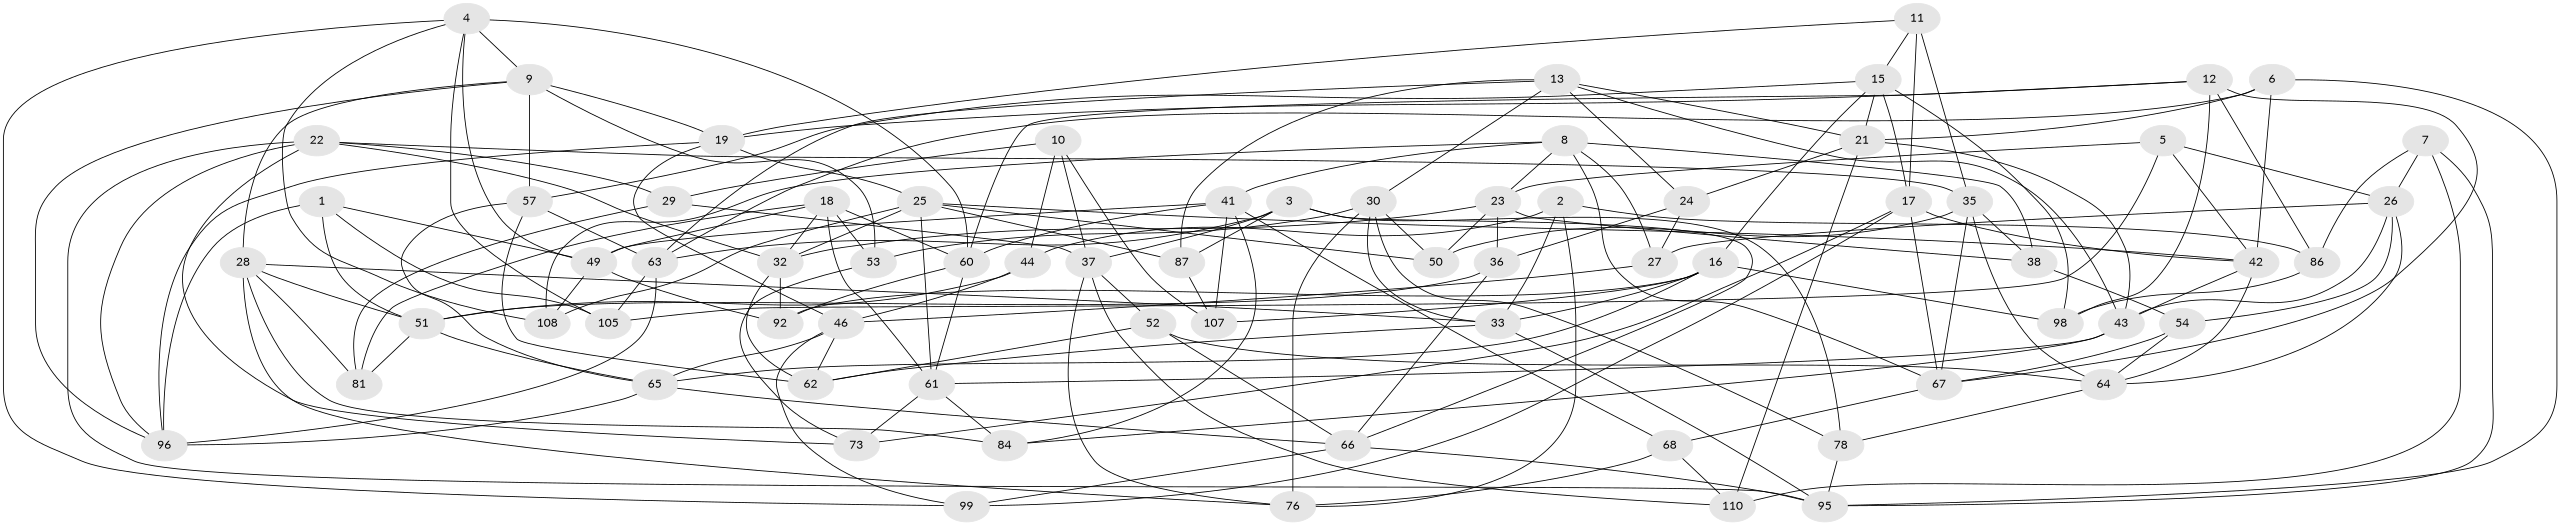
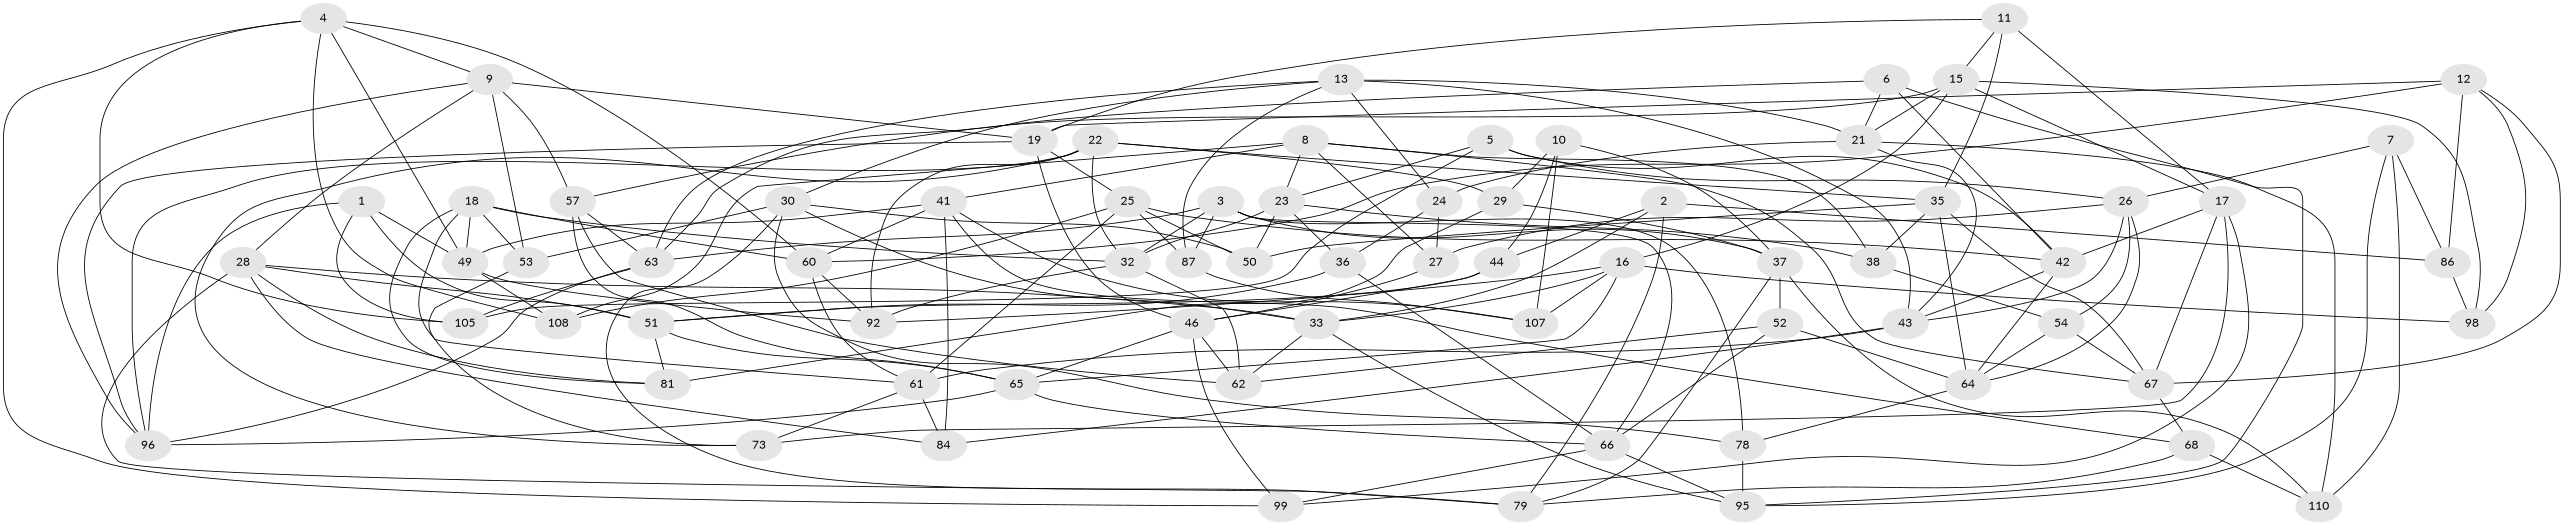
(845, 234) -> (1189, 223)
(714, 485) -> (916, 185)
(1293, 507) -> (1521, 507)
